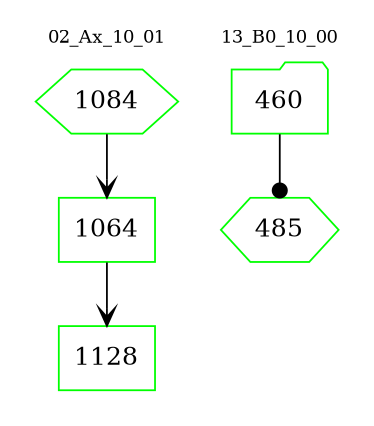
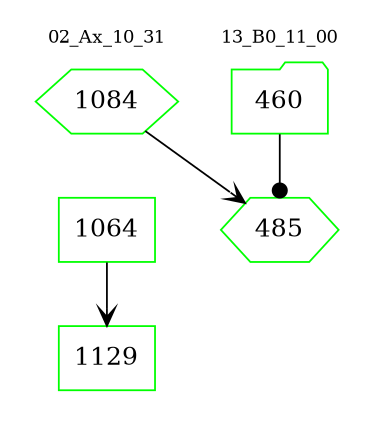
(107, 38) -> (107, 38)
(280, 38) -> (280, 38)
(107, 157) -> (181, 157)
(107, 358) -> (107, 358)
